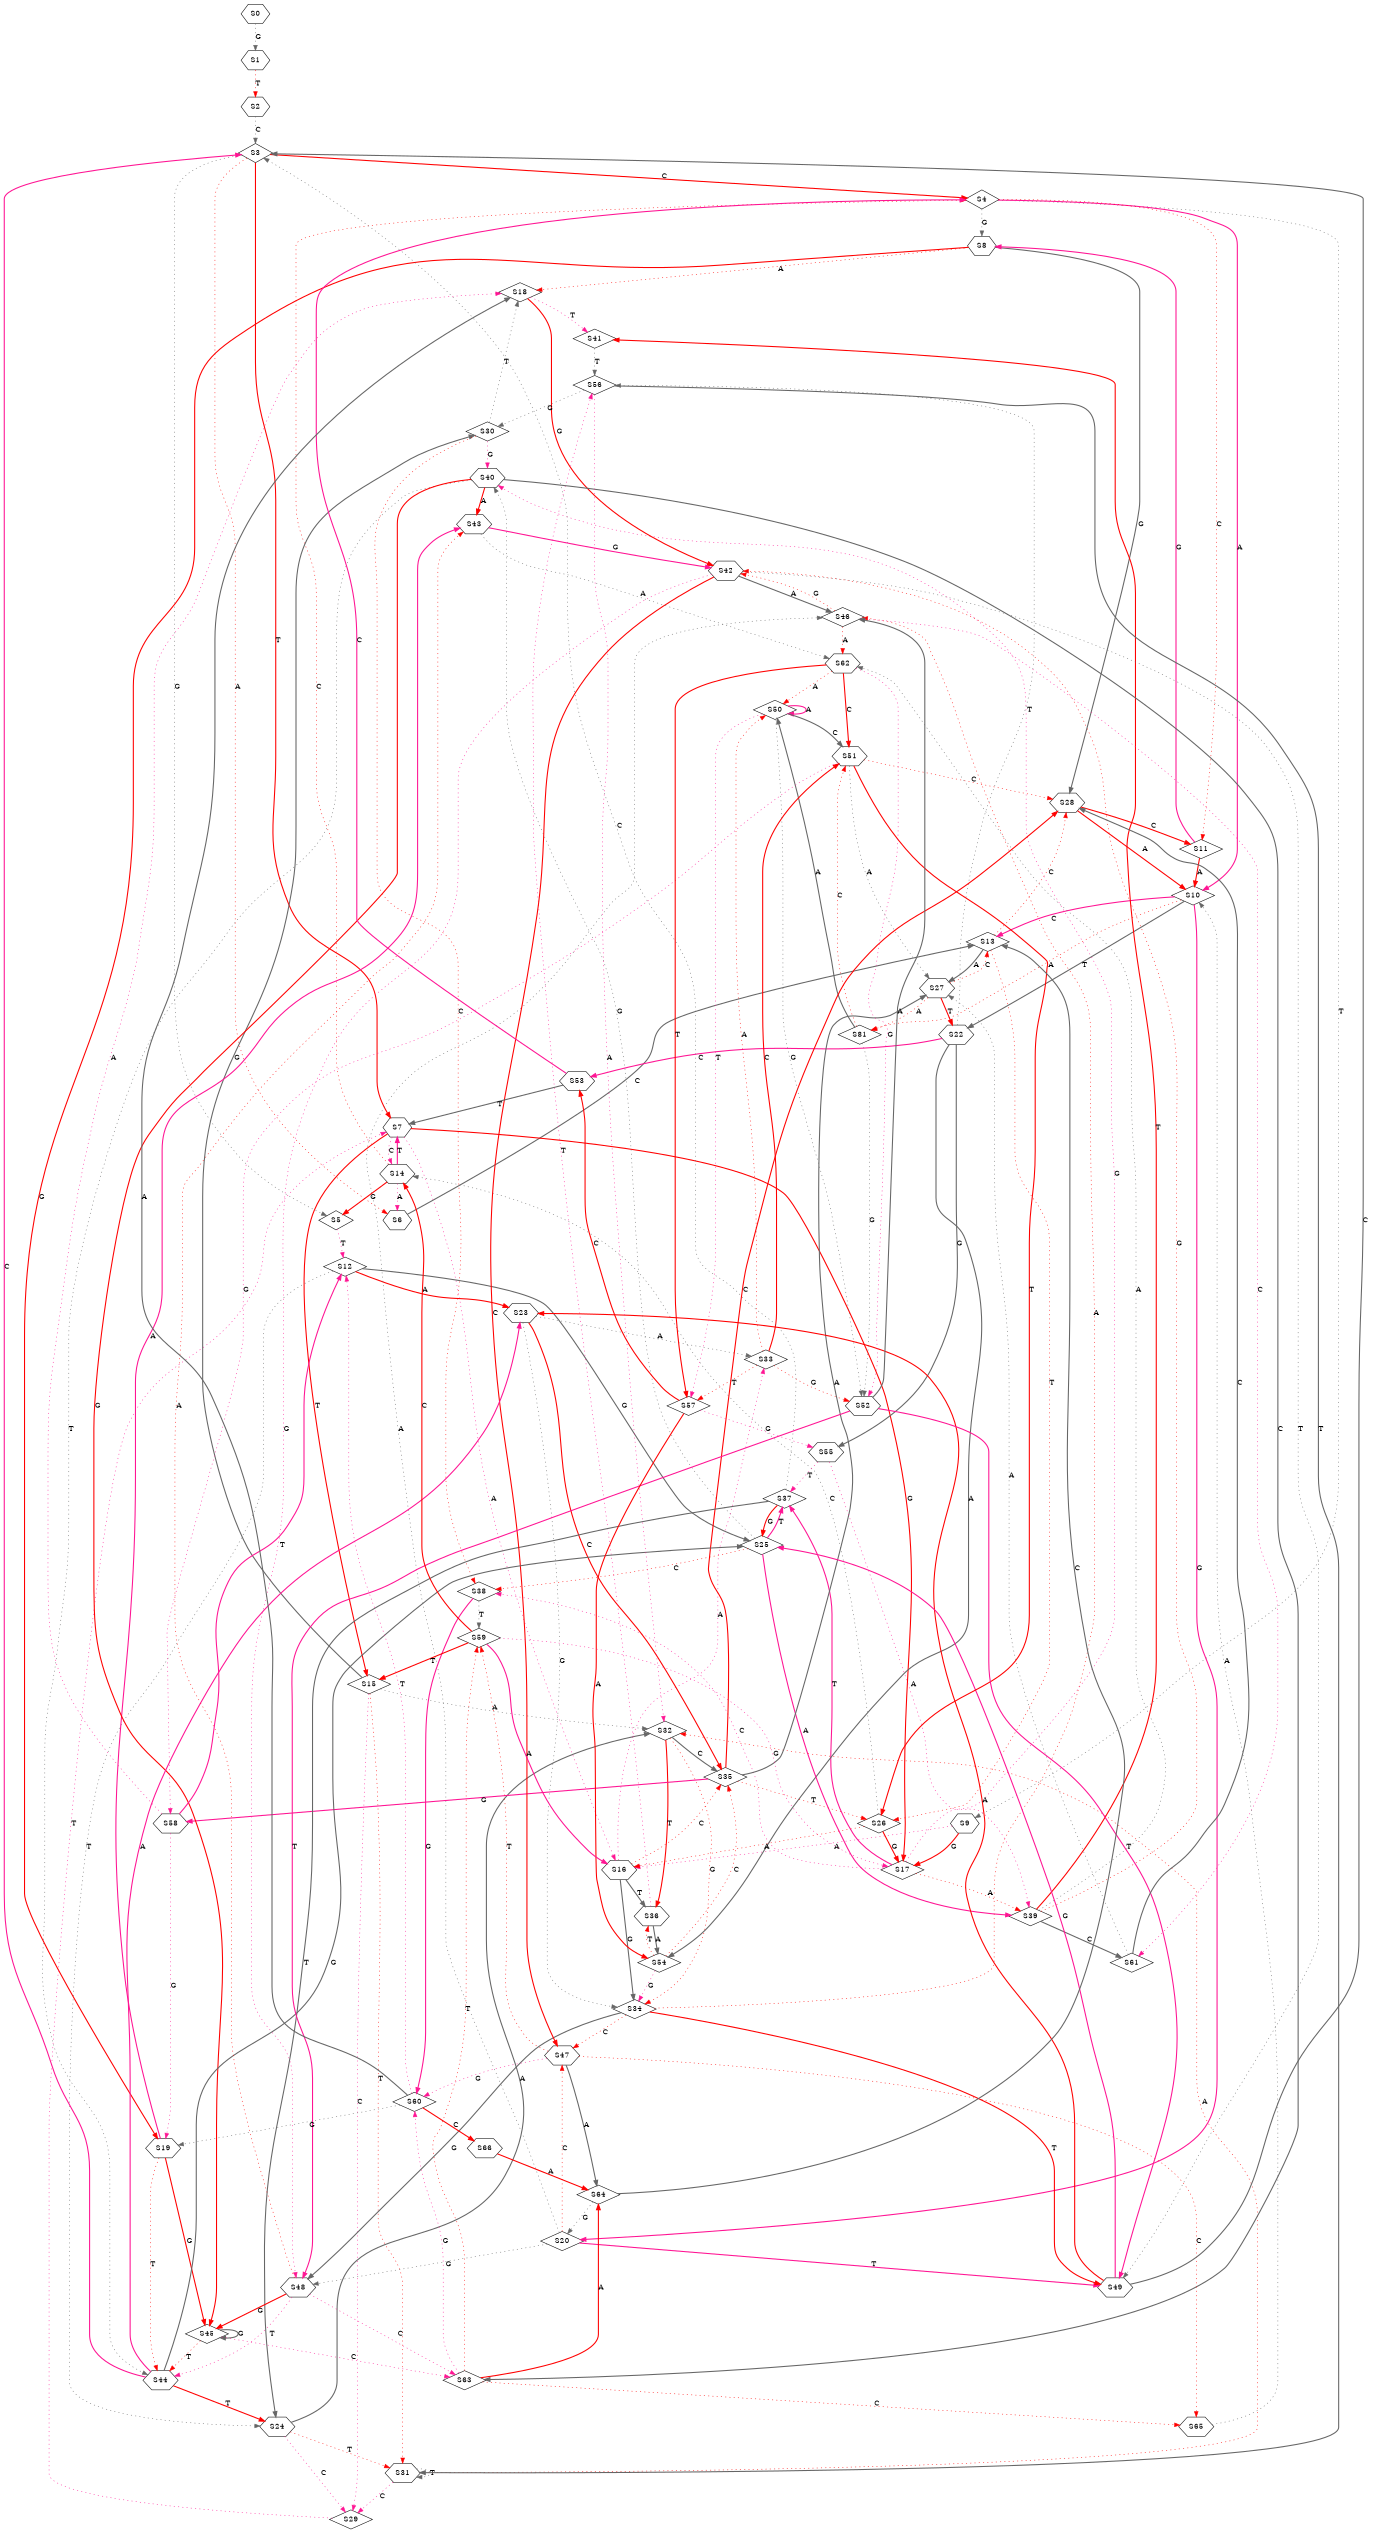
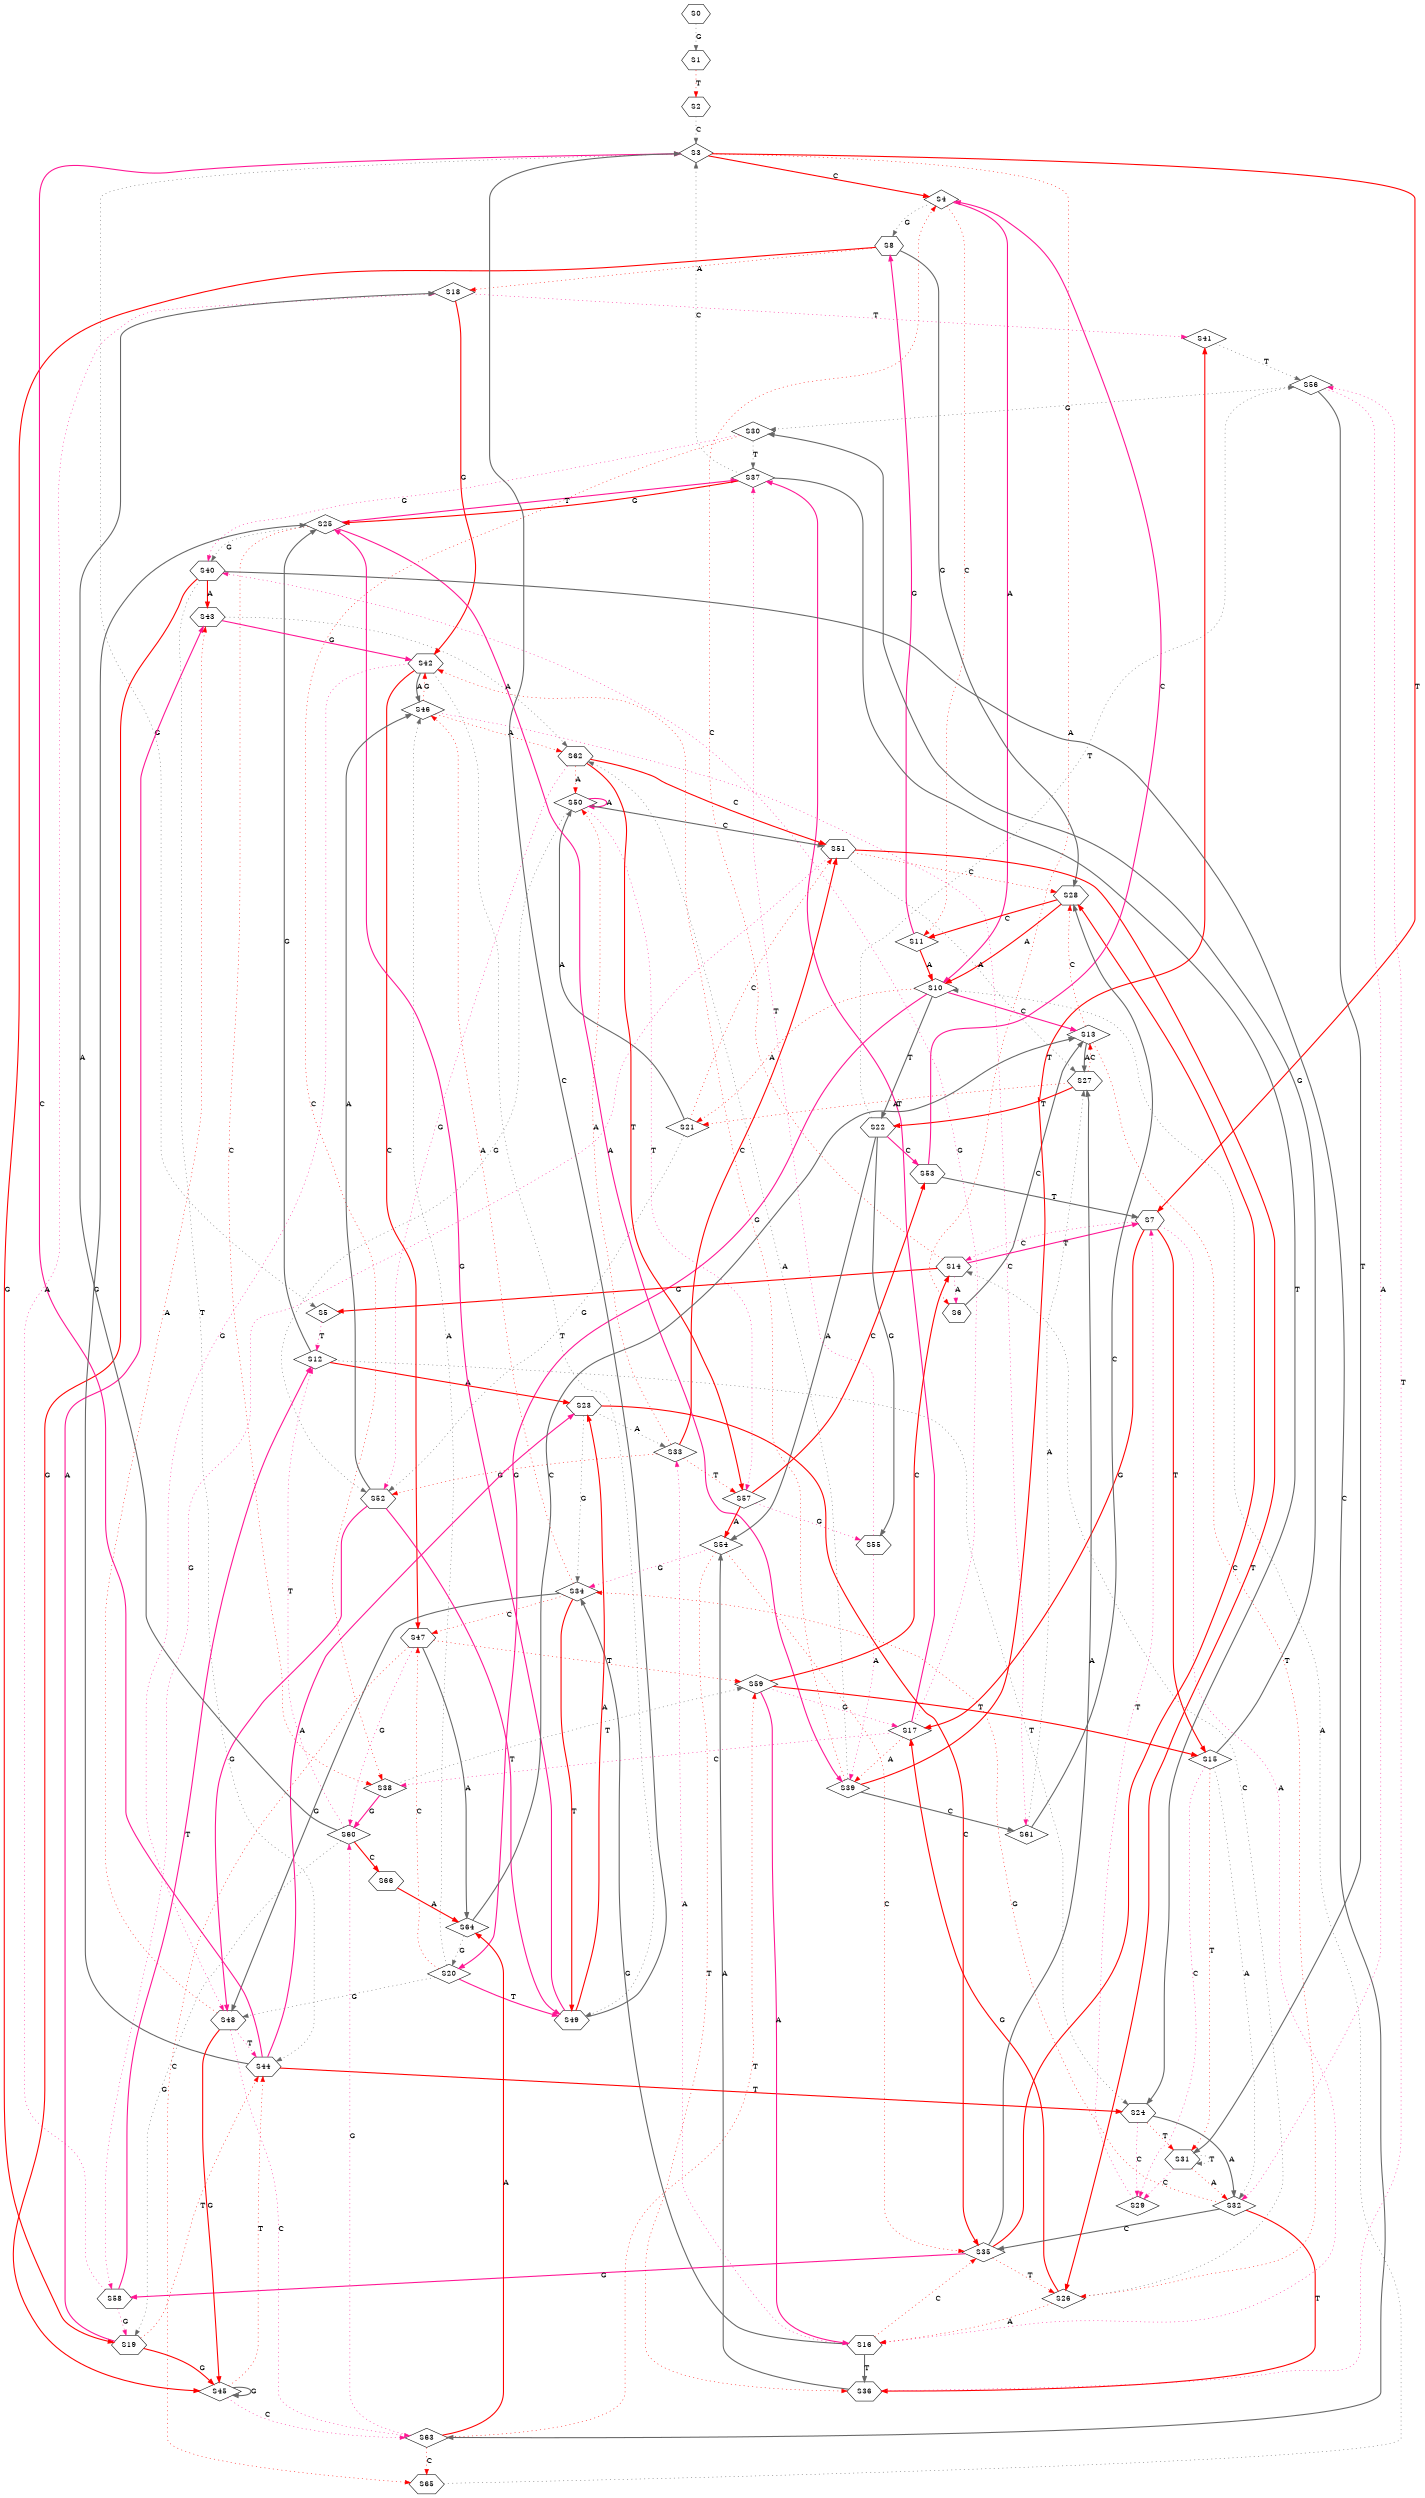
(503, 364) -> (753, 452)
(860, 1035) -> (687, 1127)
(965, 1823) -> none
(295, 1847) -> (233, 1759)
